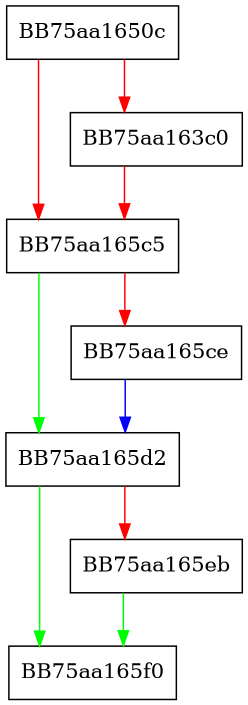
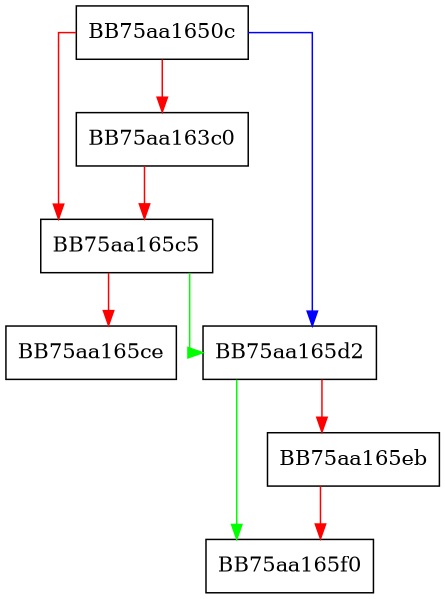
(125, 398) -> (312, 140)
(123, 612) -> (320, 505)
